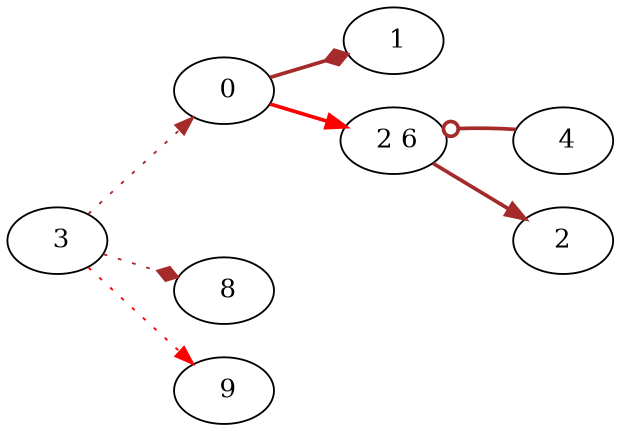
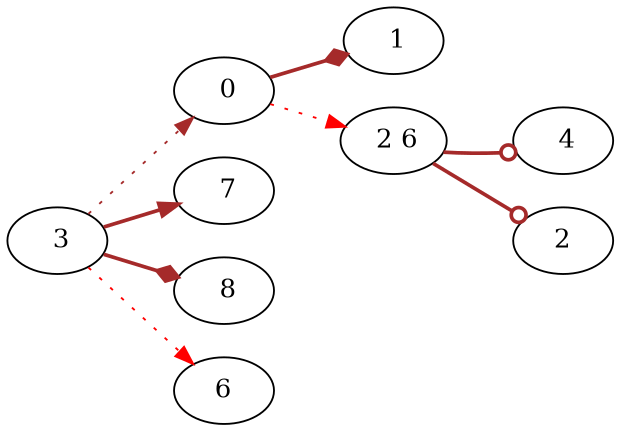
(299, 113) -> (299, 113)
(487, 128) -> (472, 153)
(473, 187) -> (473, 187)
none -> (224, 191)
(130, 262) -> (130, 262)
(224, 391) -> (224, 391)
